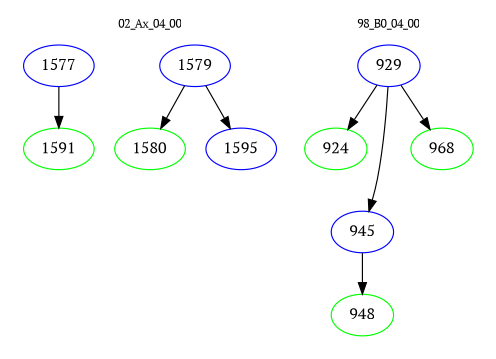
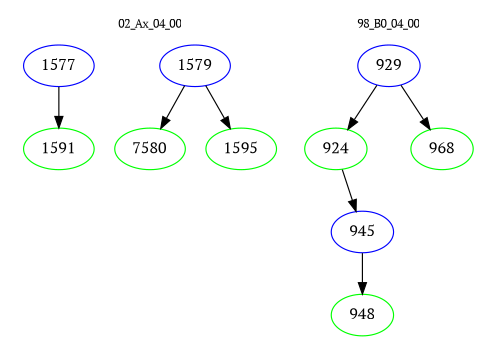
(383, 144) -> (347, 185)
(150, 149) -> (150, 149)
(241, 149) -> (241, 149)
